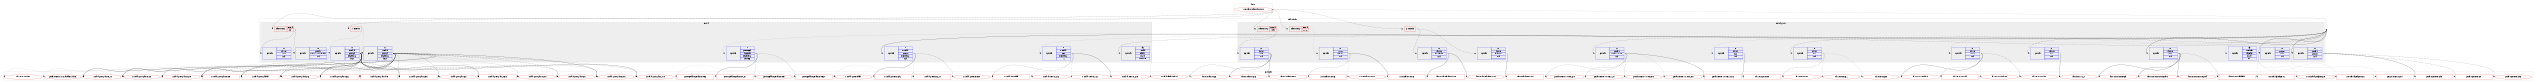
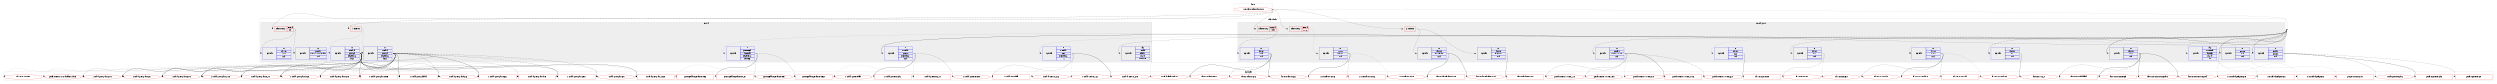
(1841, 77) -> none
